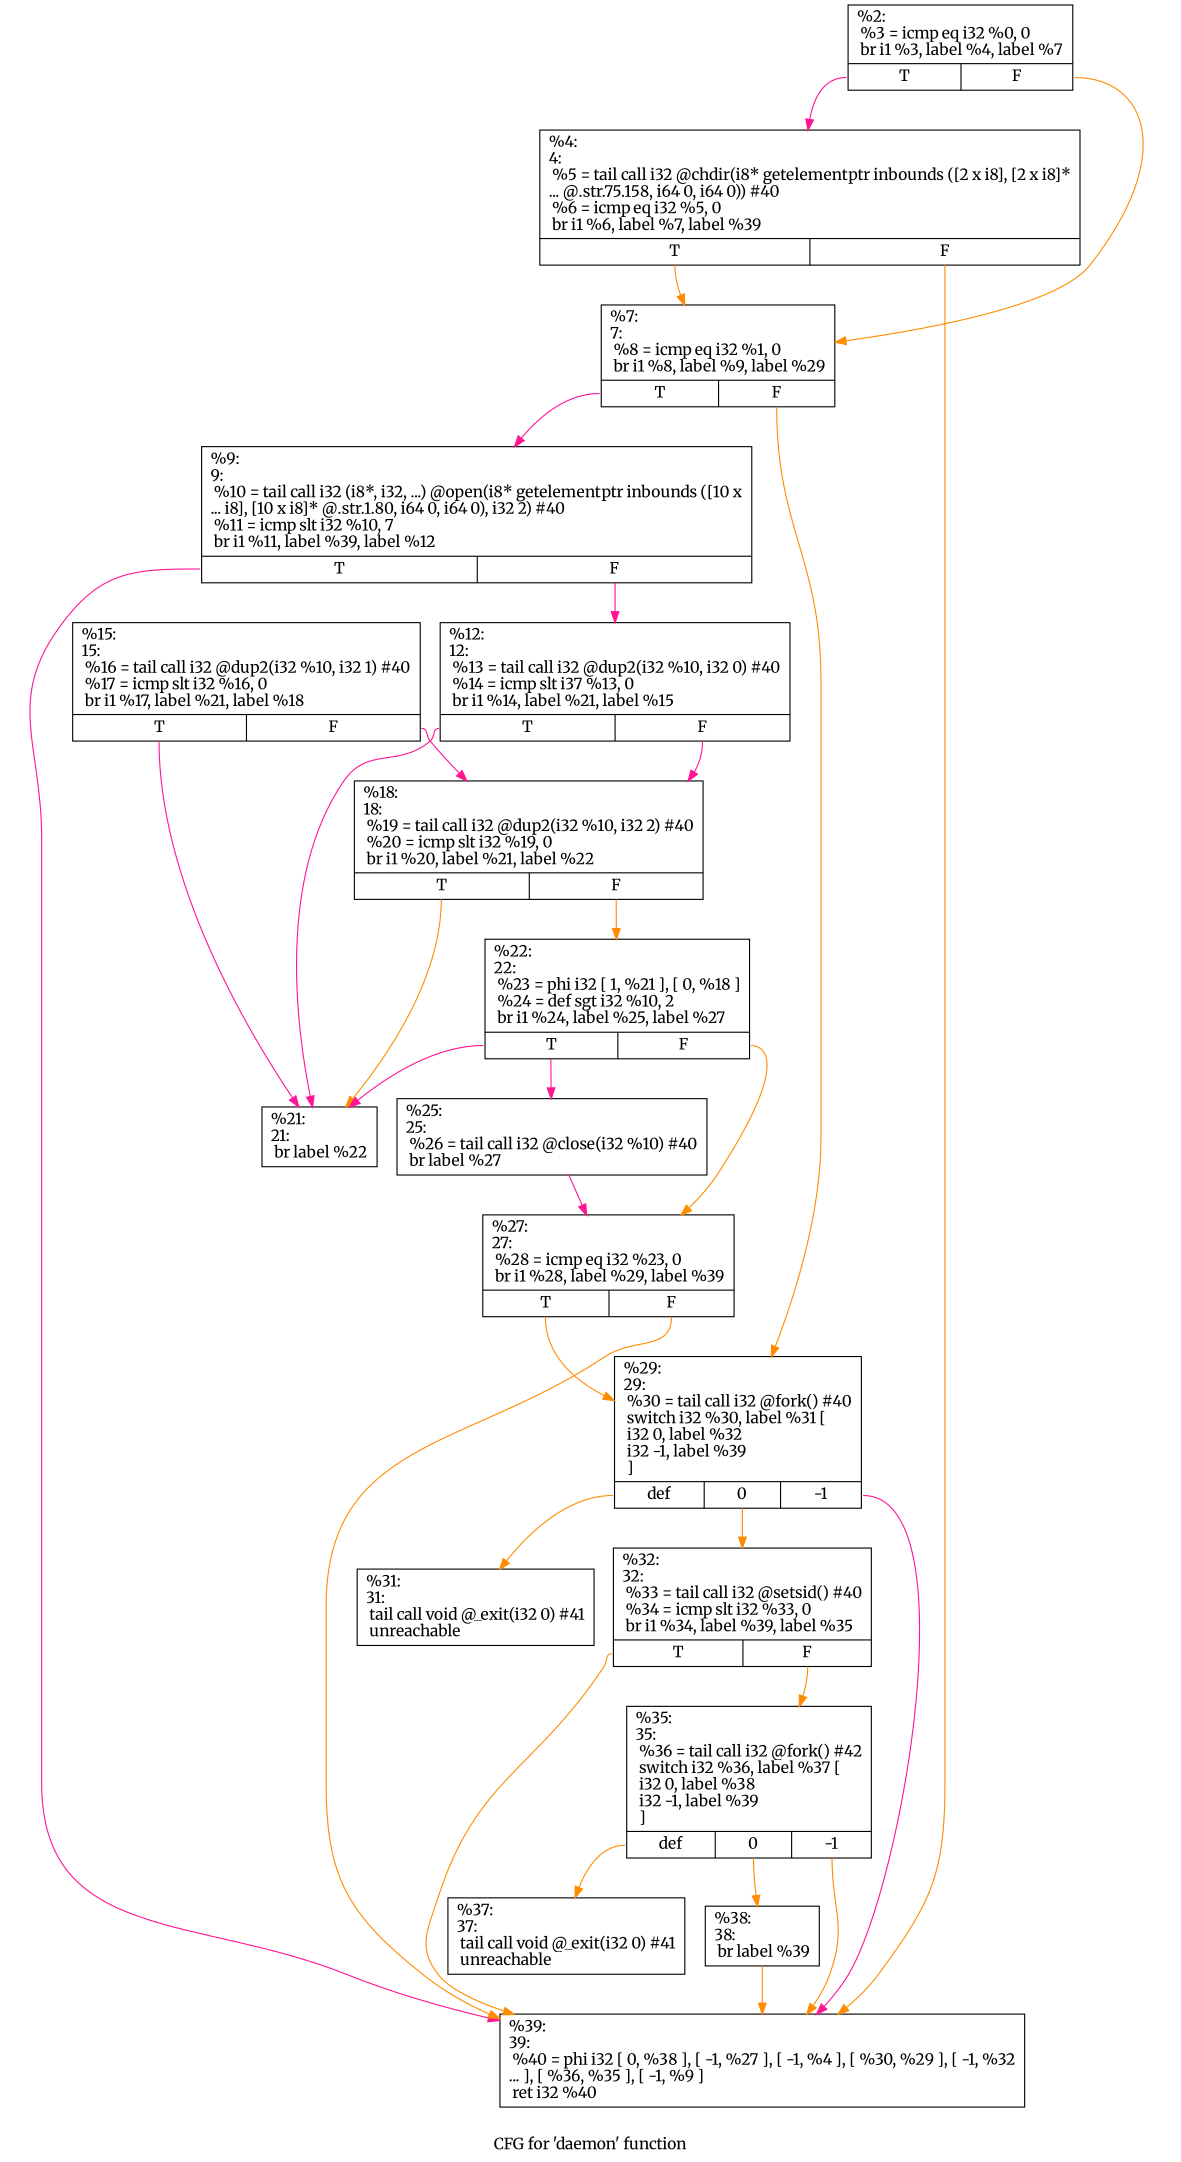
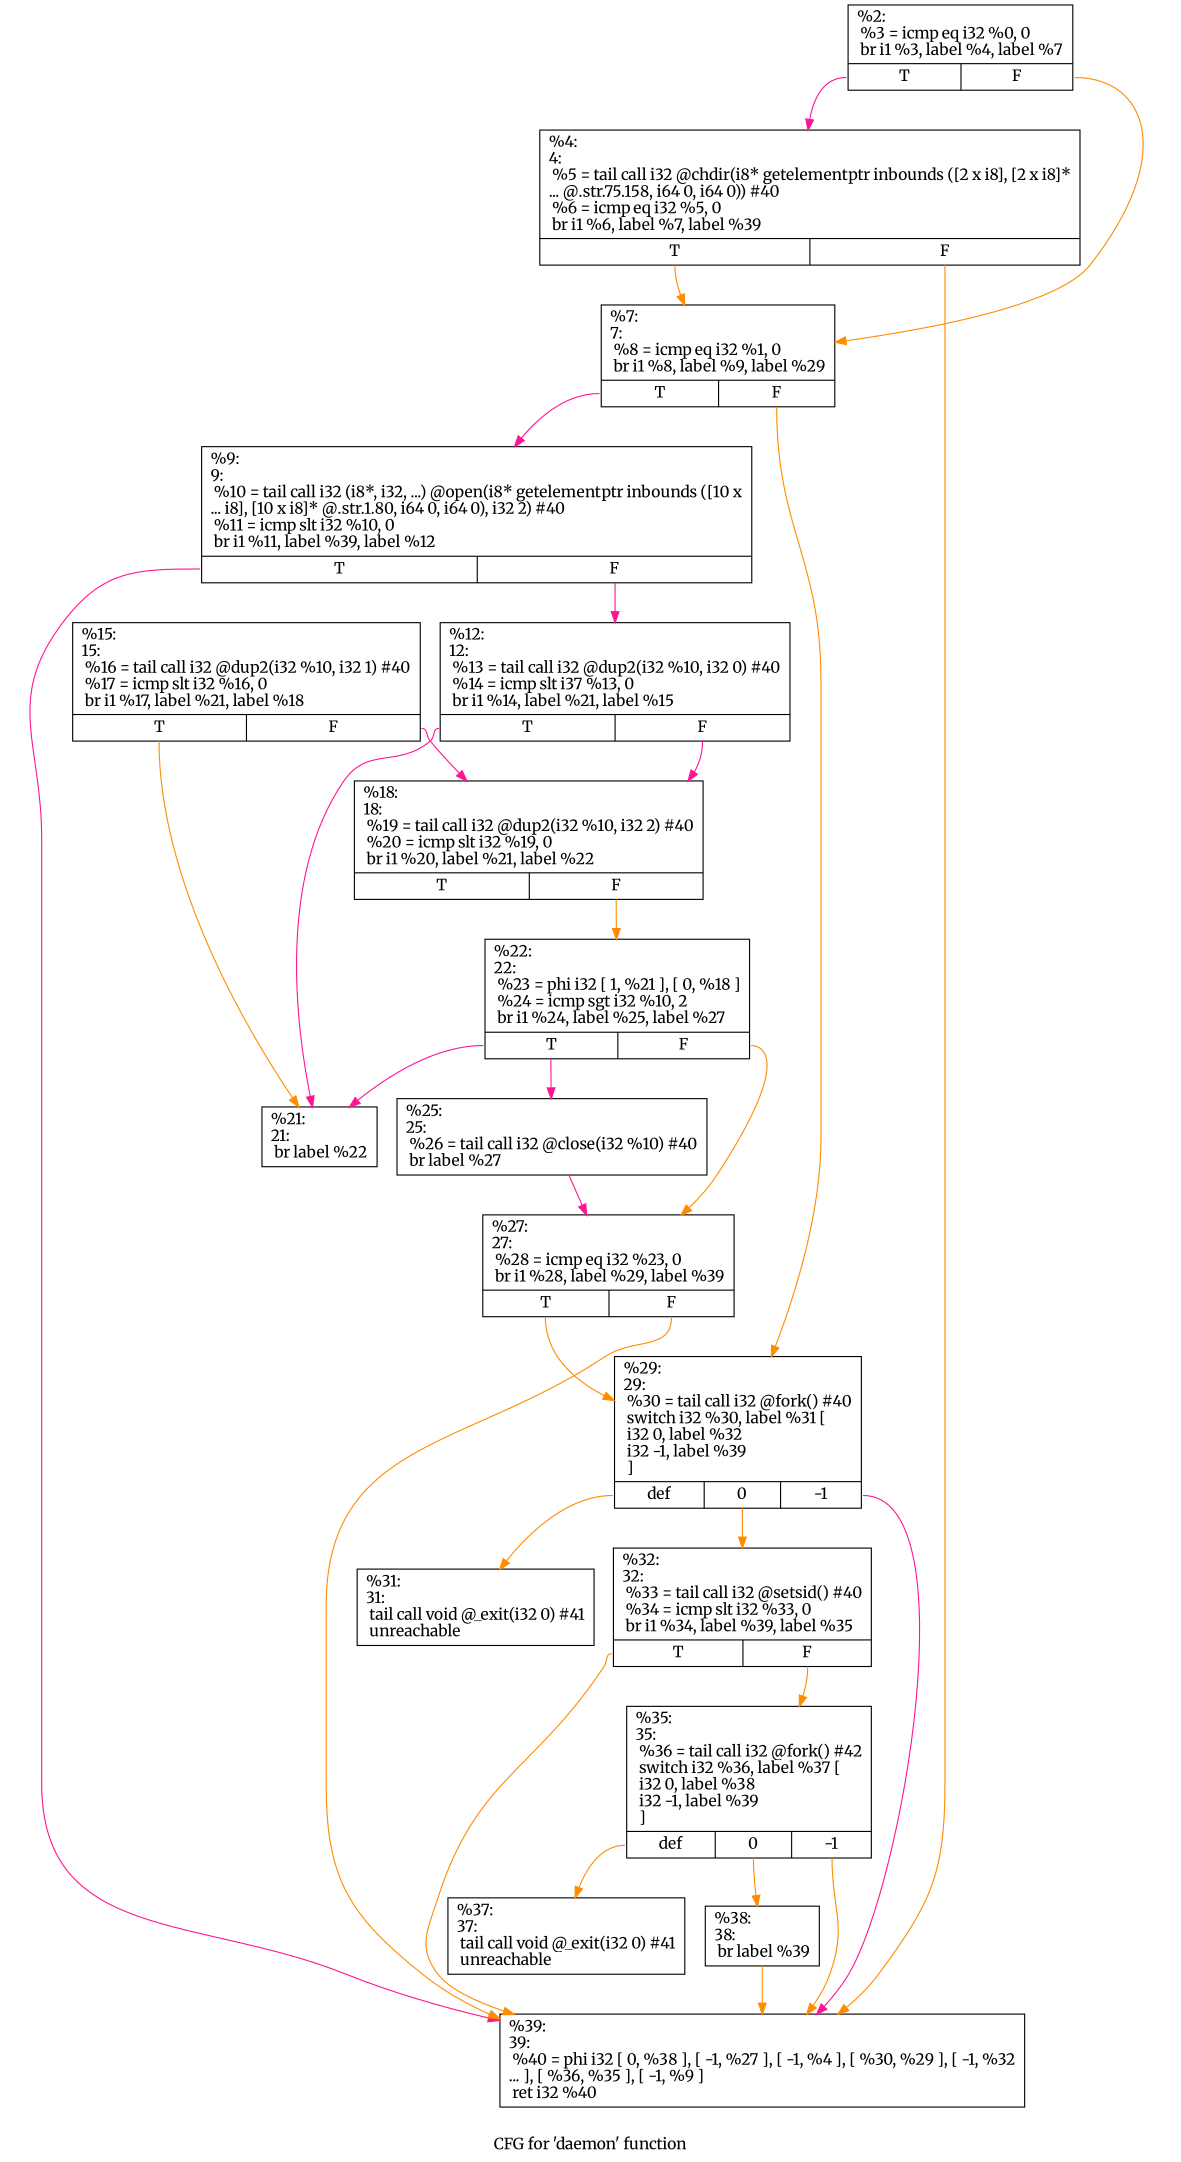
(302, 526) -> (303, 526)
(201, 928) -> (201, 928)
(584, 1002) -> (591, 1002)
(413, 1006) -> none
